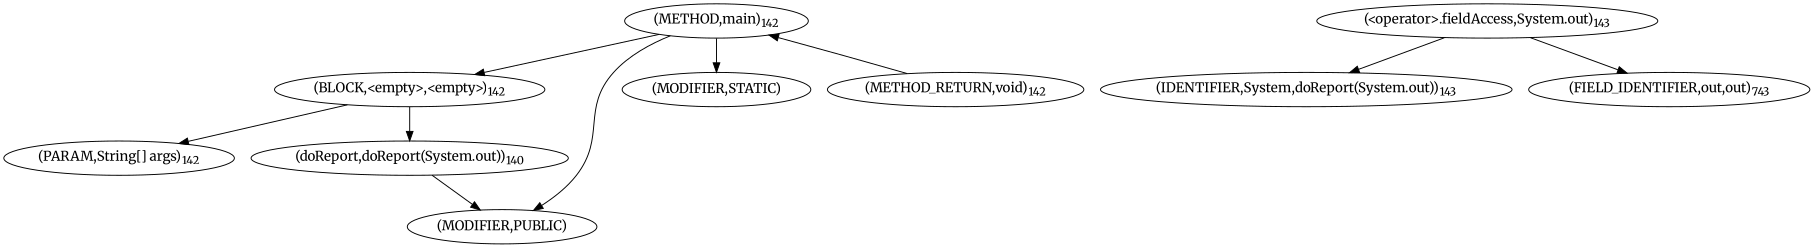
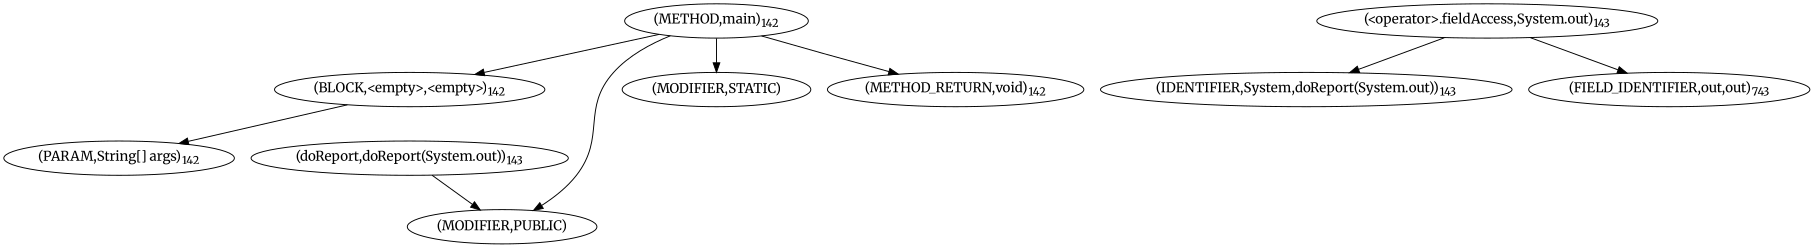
(843, 55) -> (825, 54)
(410, 119) -> none
(515, 157) -> (515, 157)
